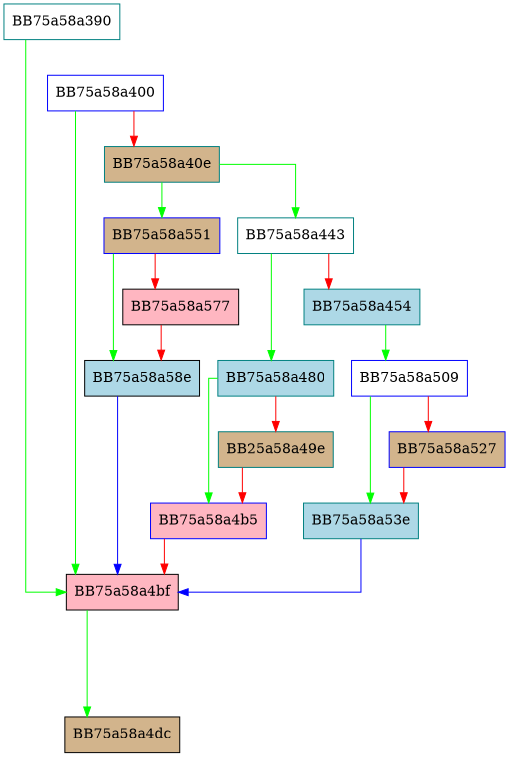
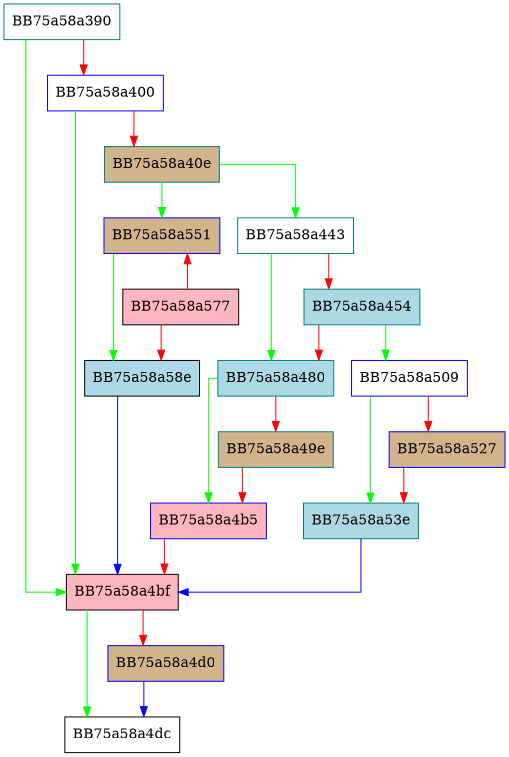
none -> (84, 52)
(155, 266) -> (187, 276)
none -> (319, 338)
(276, 450) -> (276, 450)
none -> (166, 663)
(122, 735) -> (122, 735)
